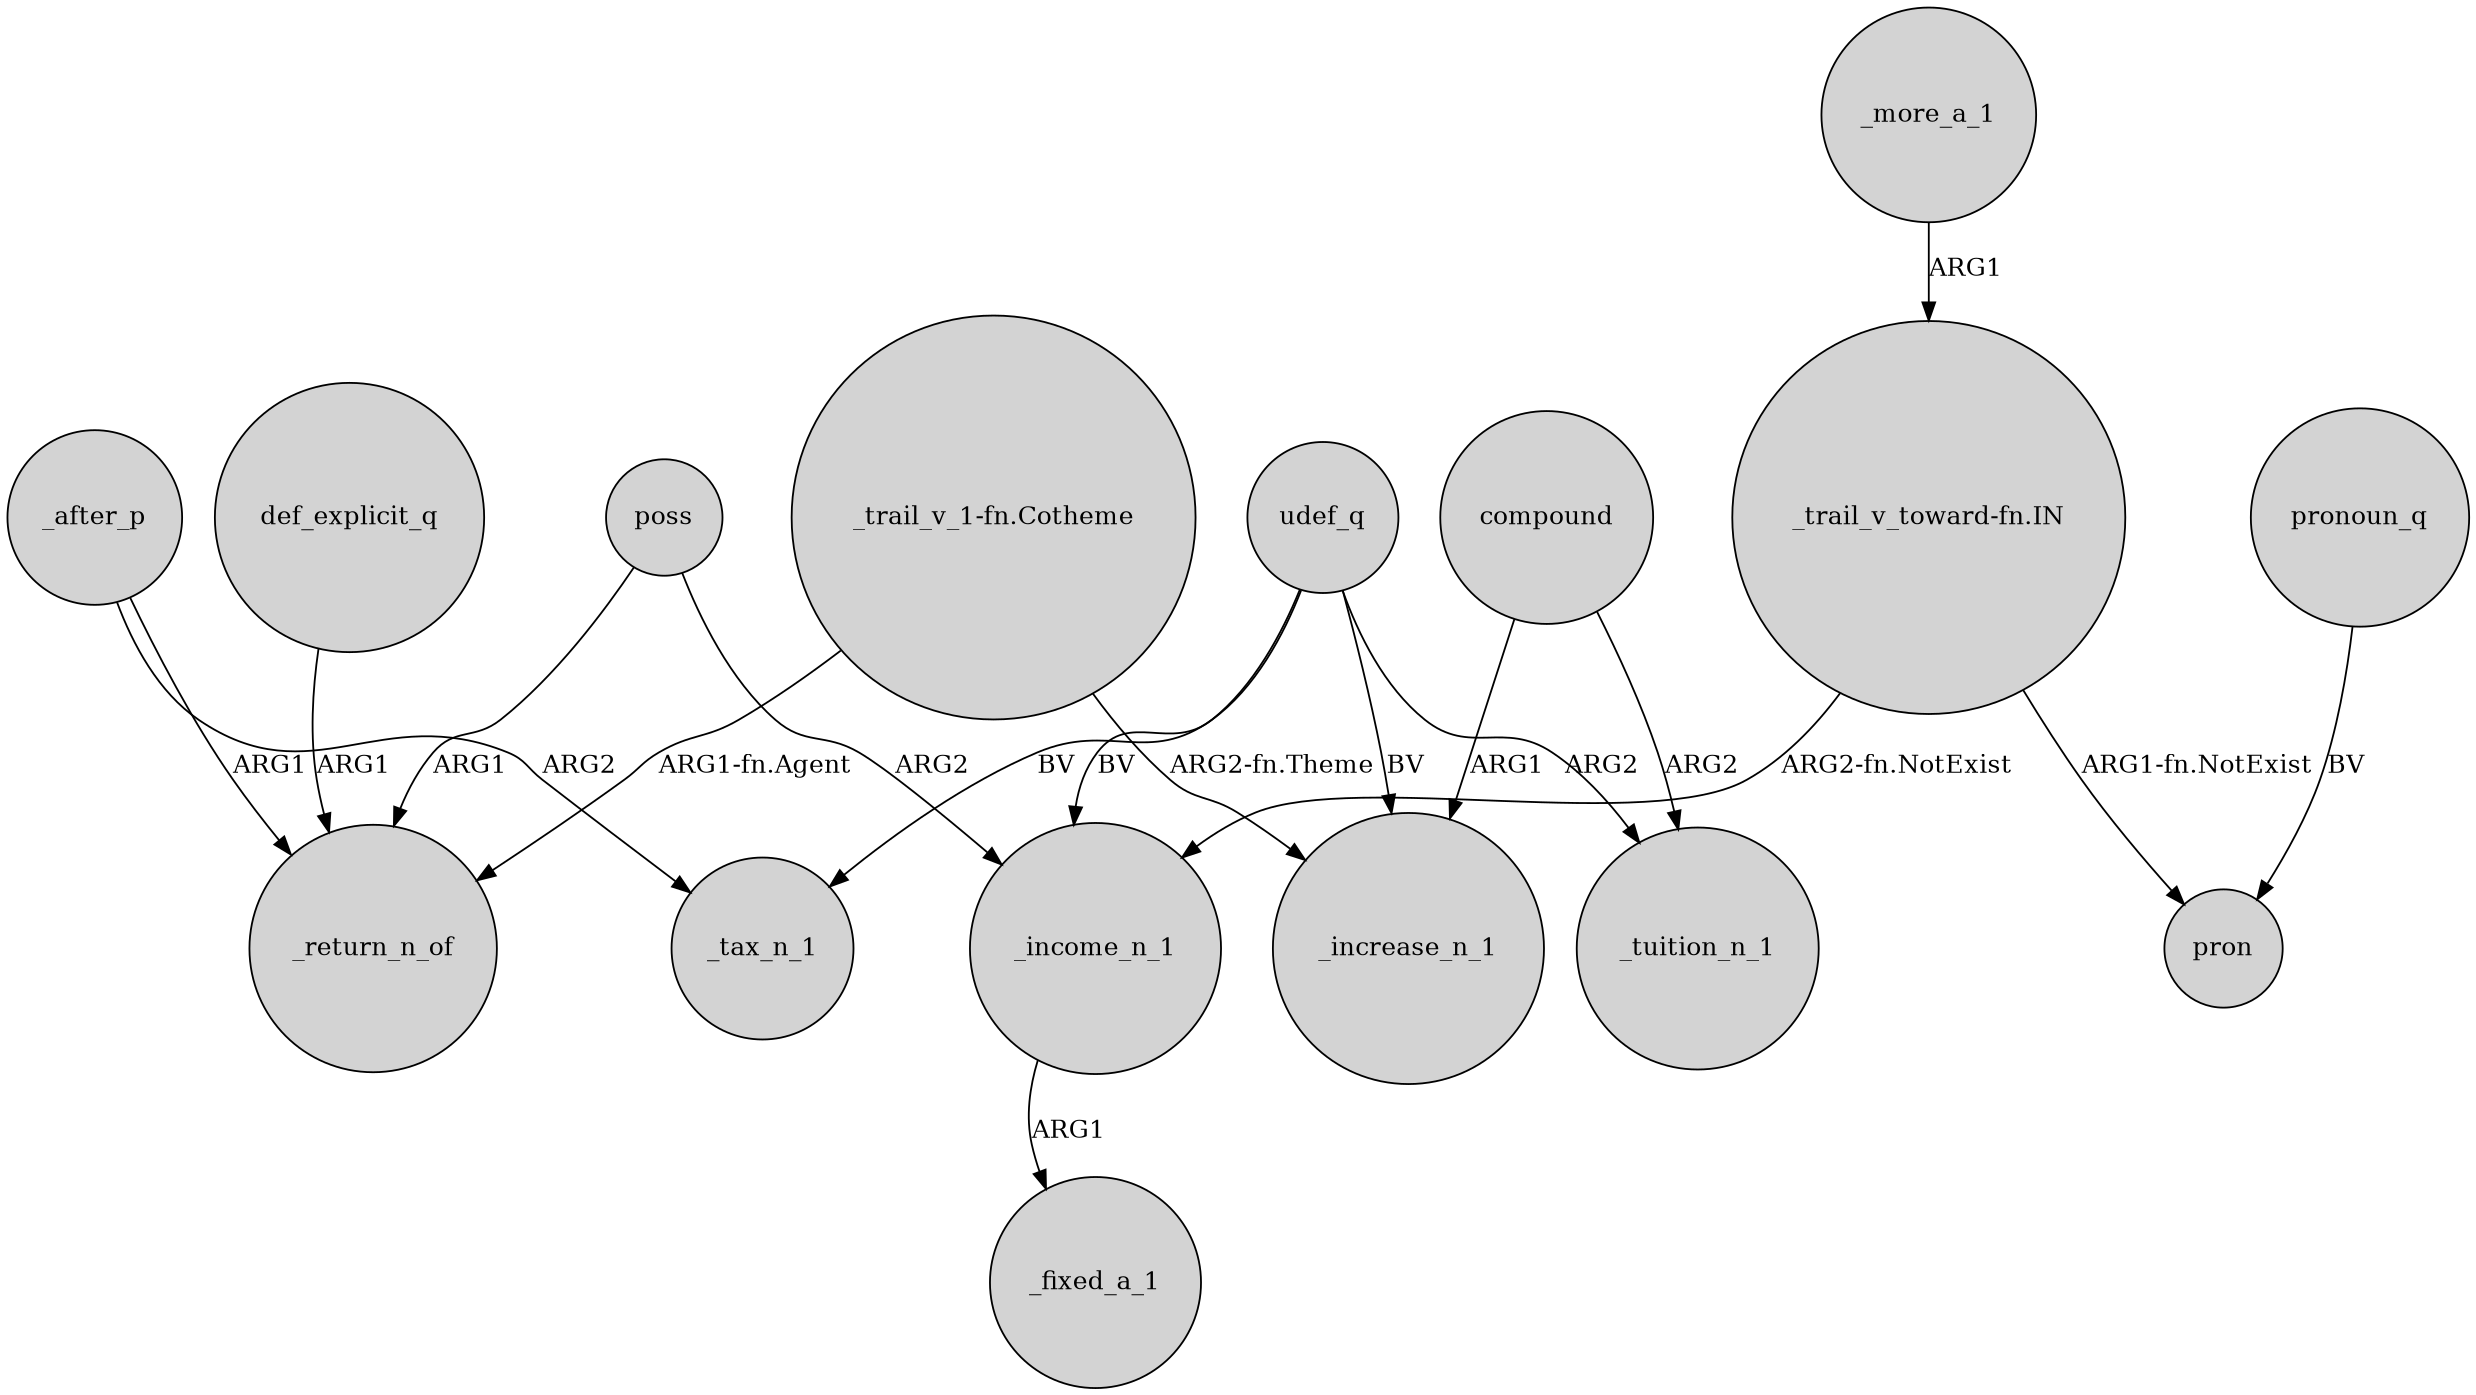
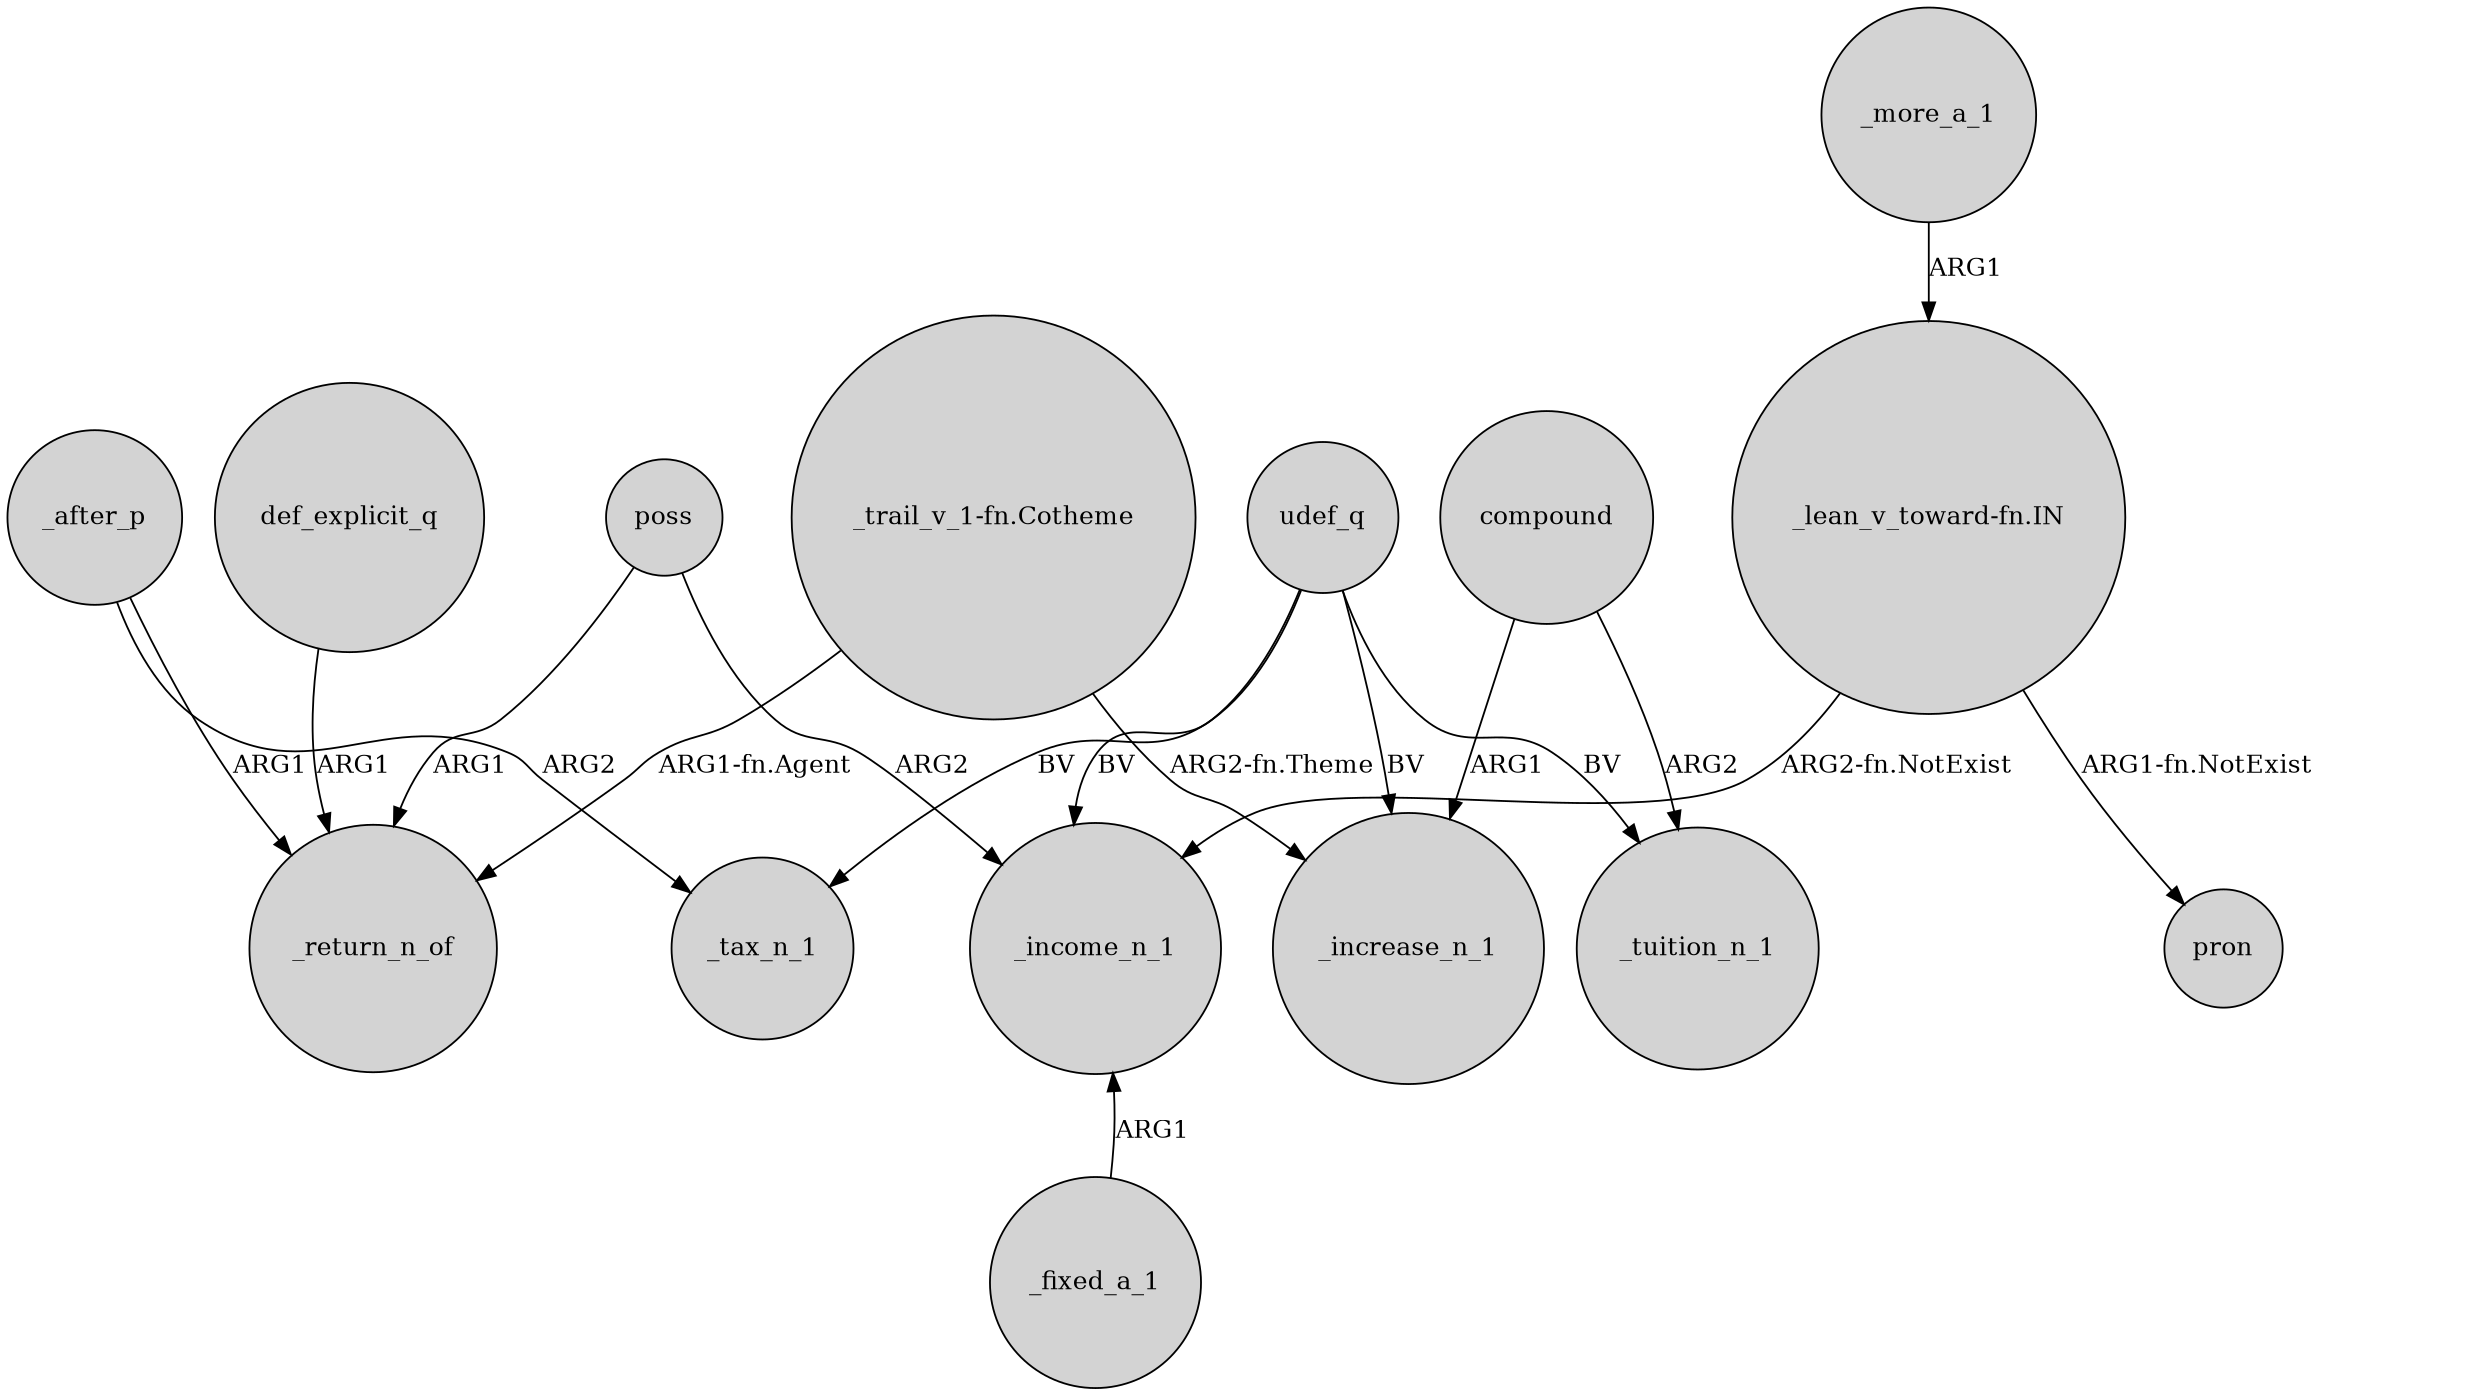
(1929, 518) -> (1929, 518)
(2360, 518) -> none
(1602, 766) -> (1602, 766)
(1029, 1116) -> (1114, 1135)
